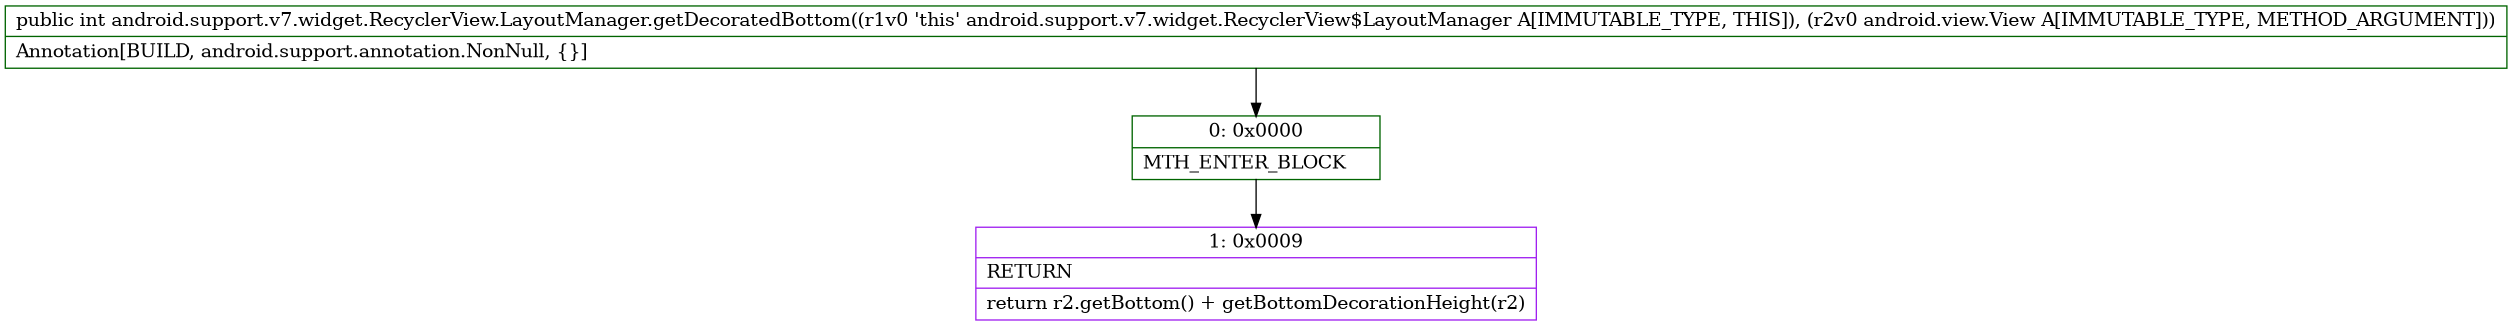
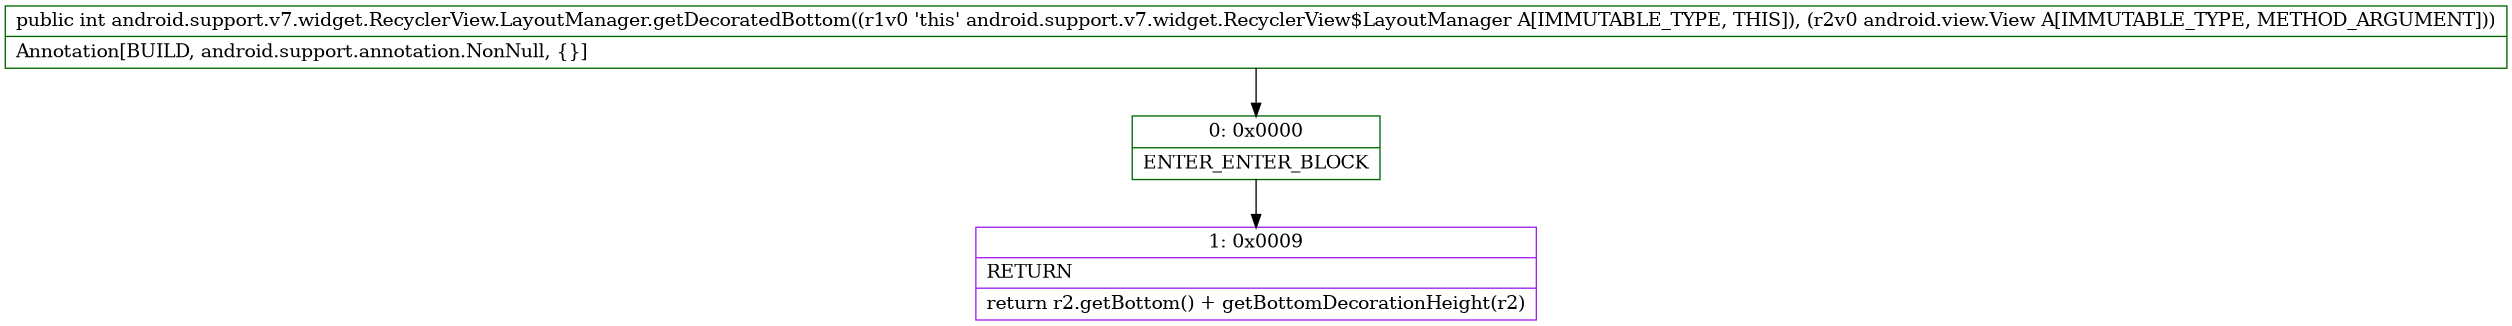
(1245, 163) -> (1256, 163)
